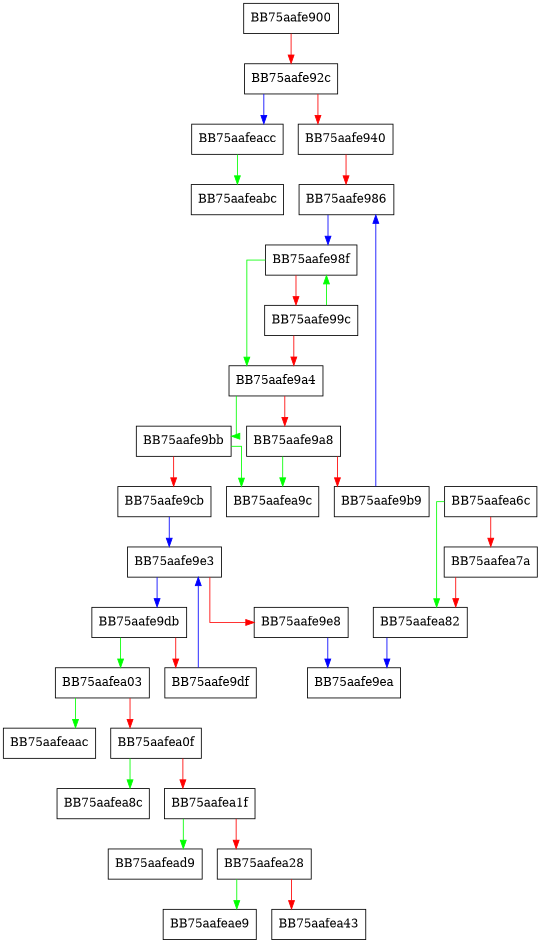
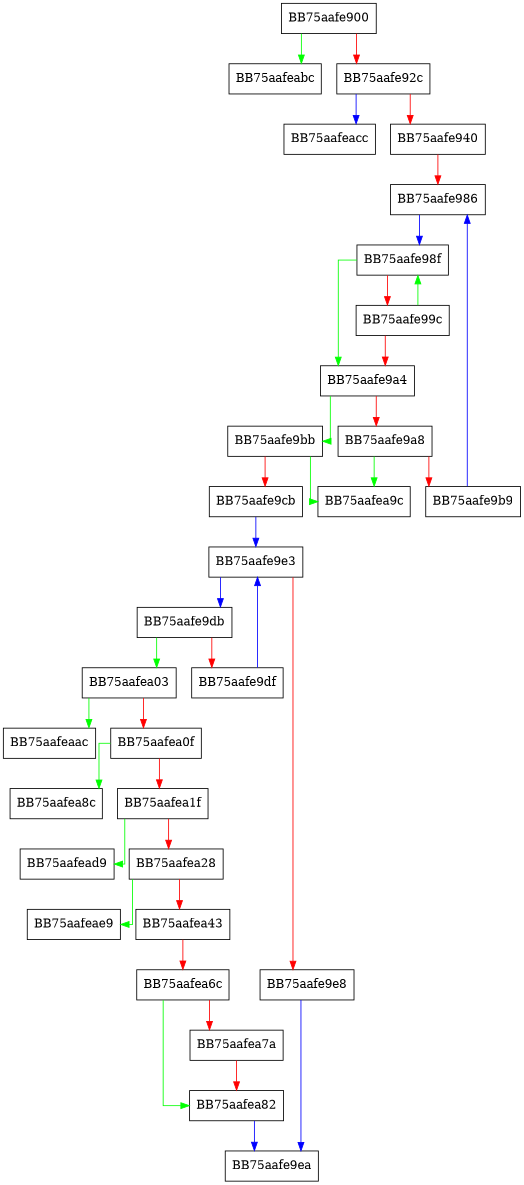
(237, 165) -> (301, 44)
none -> (183, 950)
